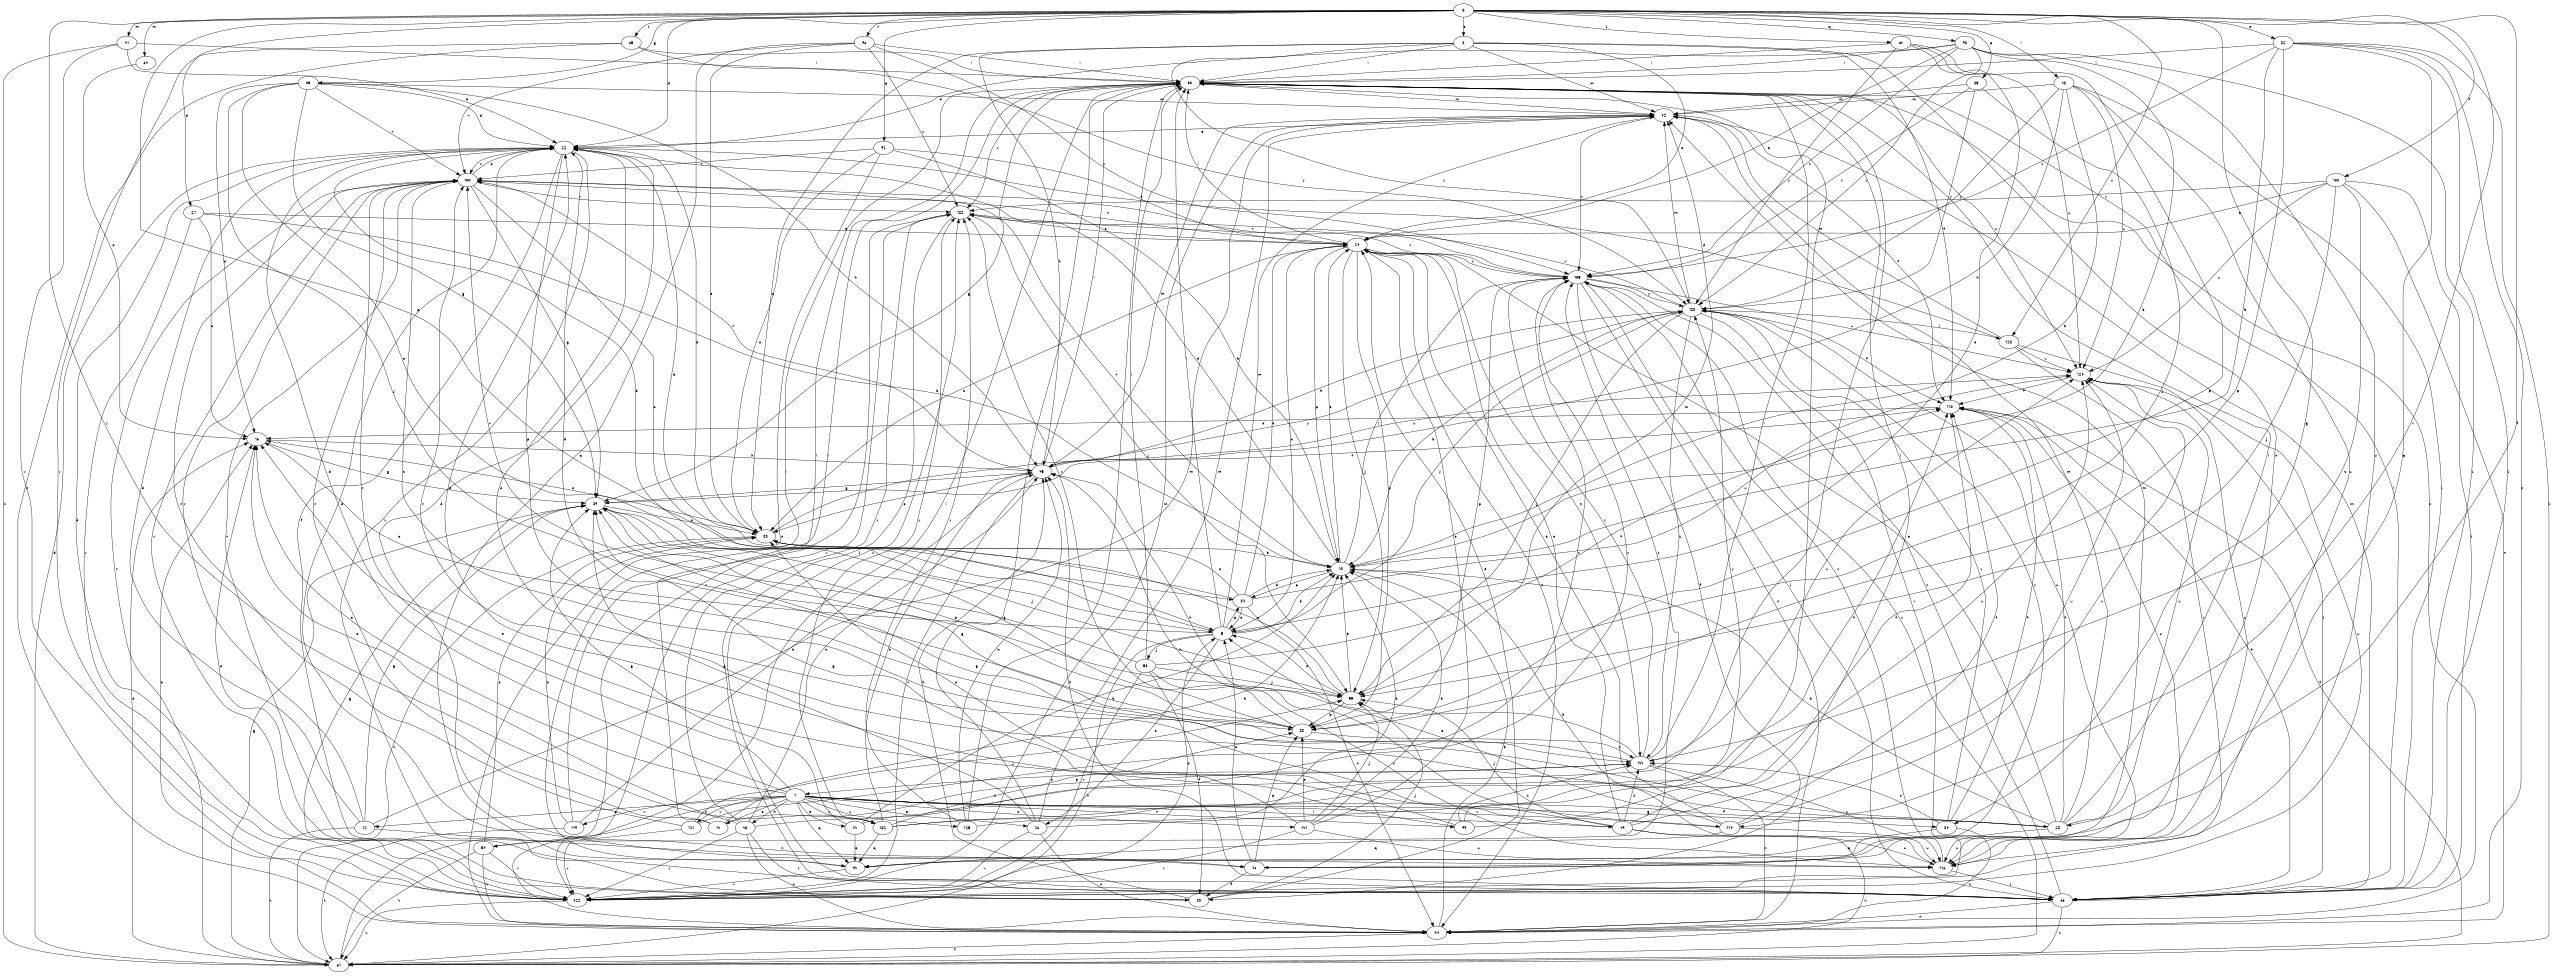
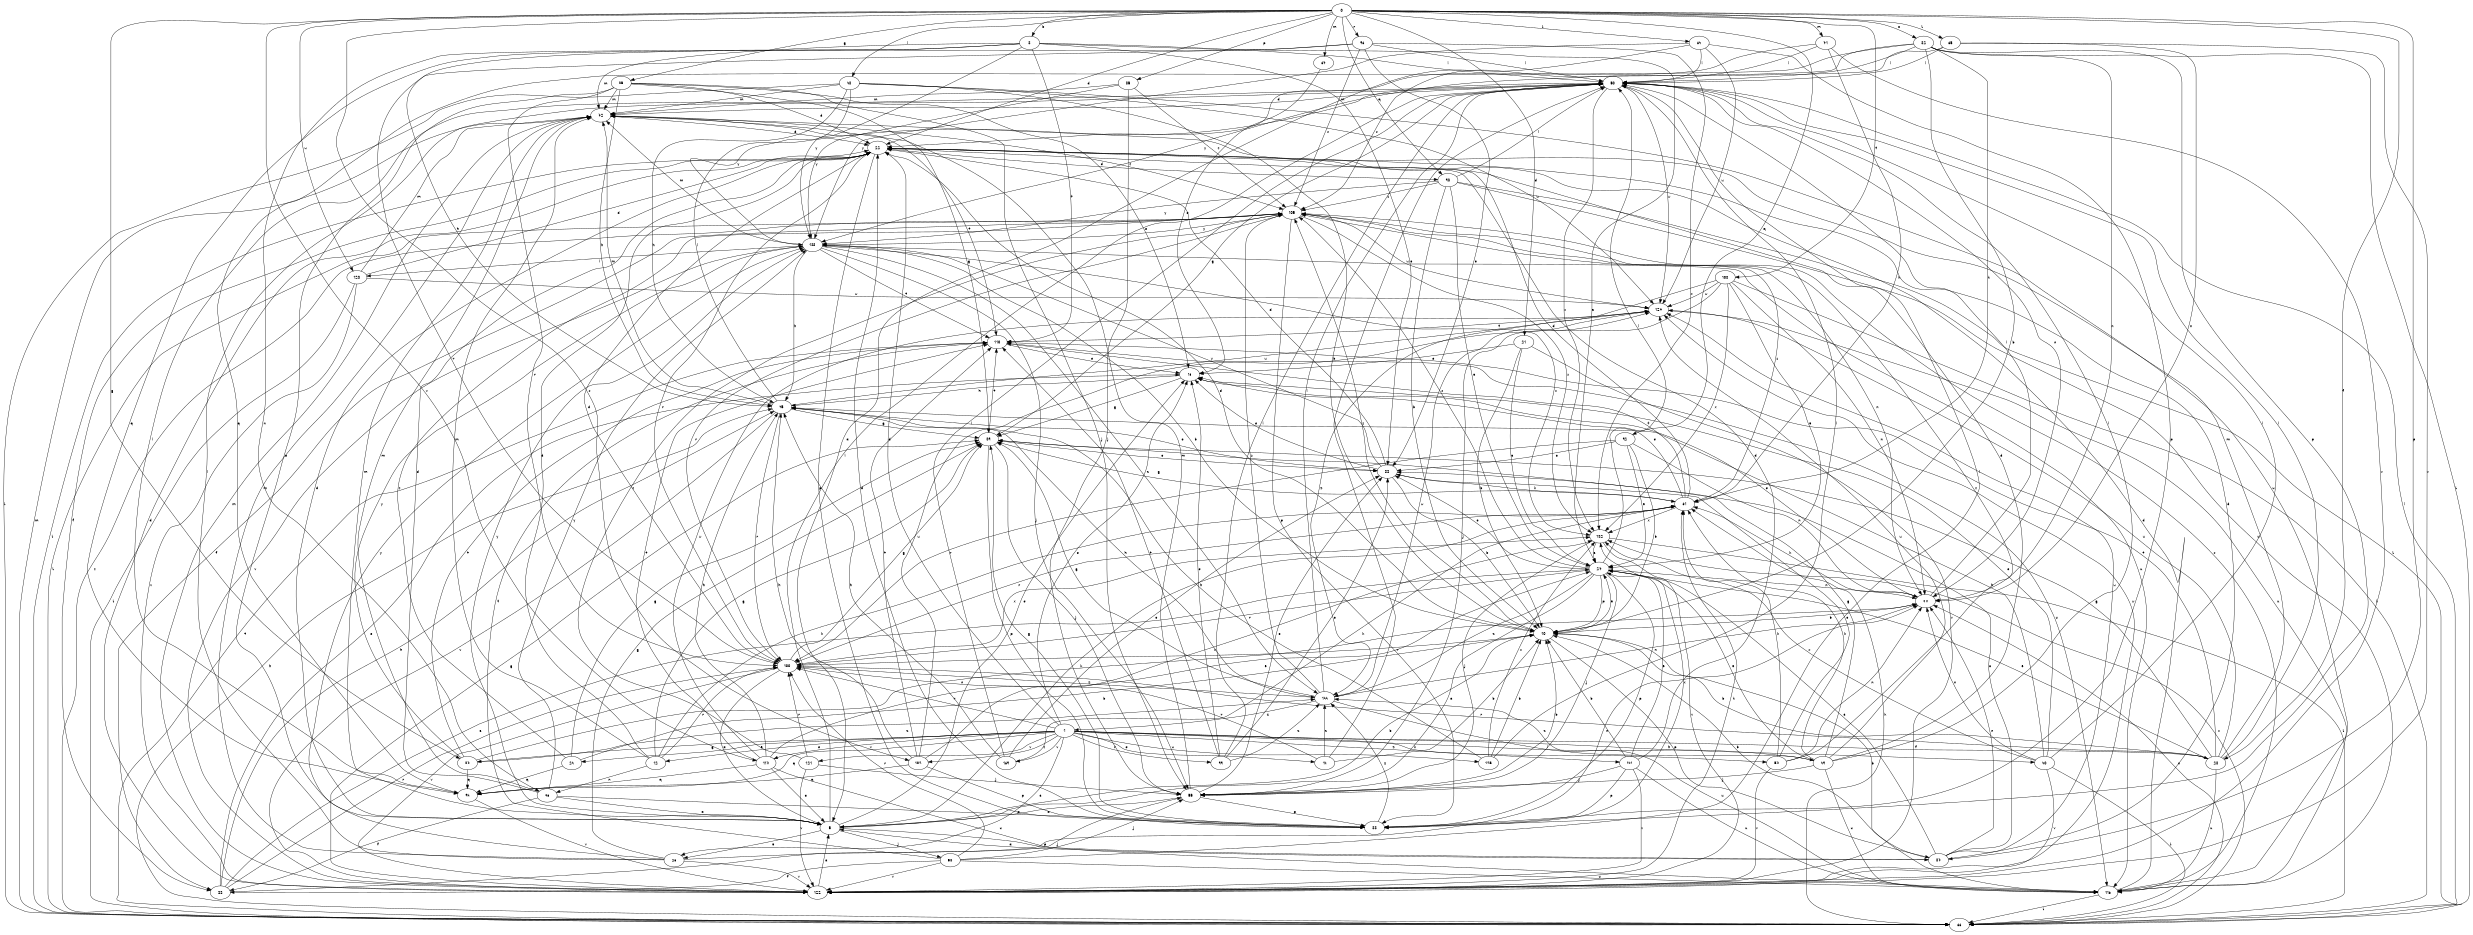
(1332, 54) -> (1160, 170)
(574, 828) -> (1006, 763)
(577, 900) -> (817, 893)
